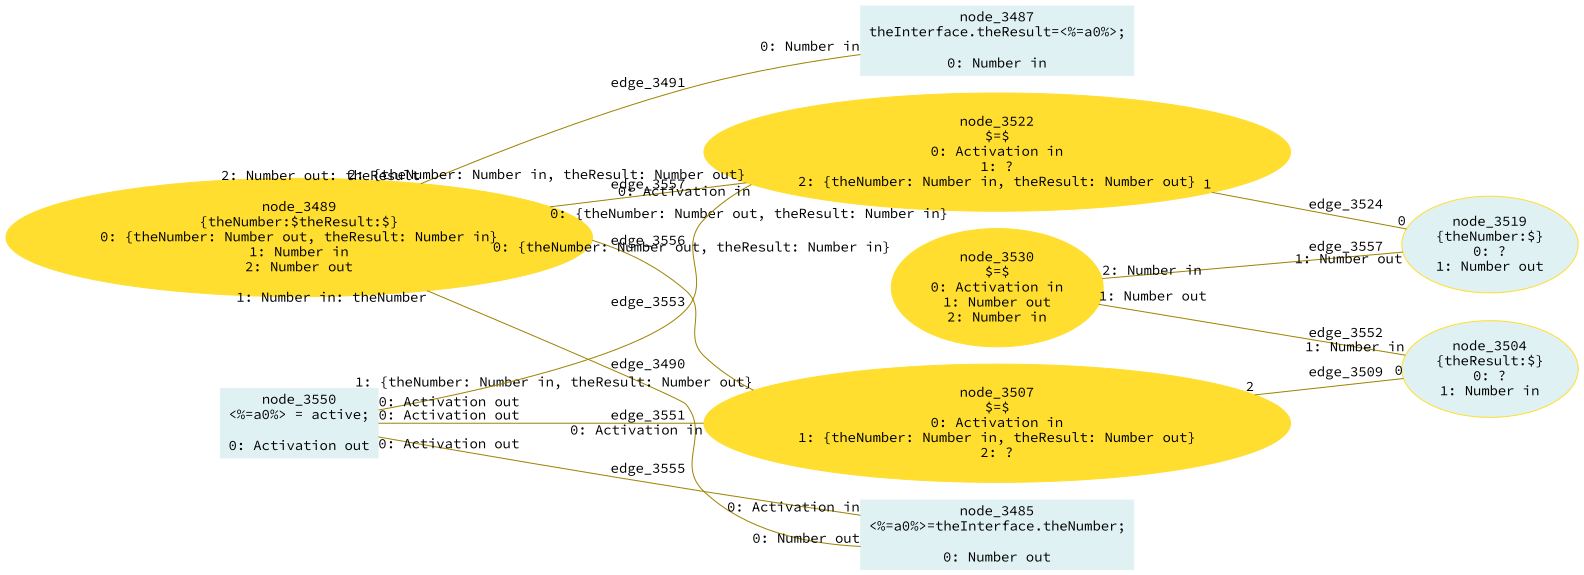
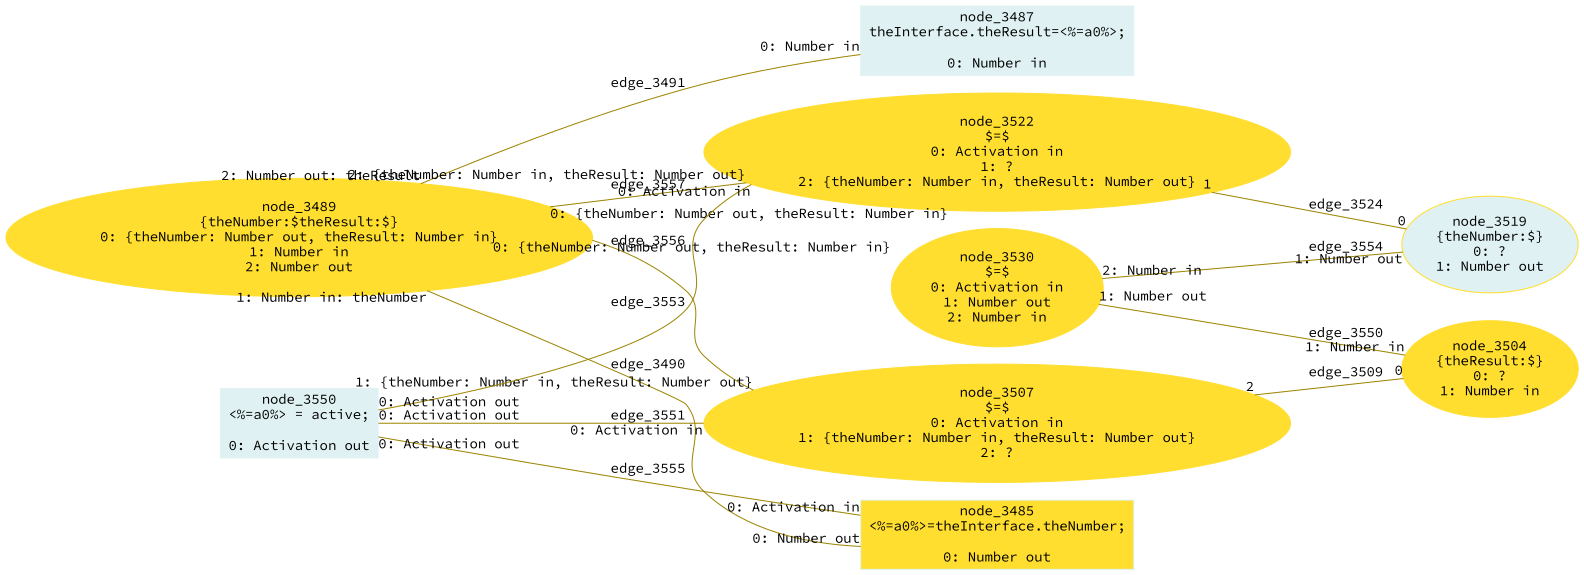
(1346, 247) -> (1346, 247)
(1346, 333) -> (1346, 333)
(1490, 369) -> (1490, 369)
(997, 535) -> (997, 535)
